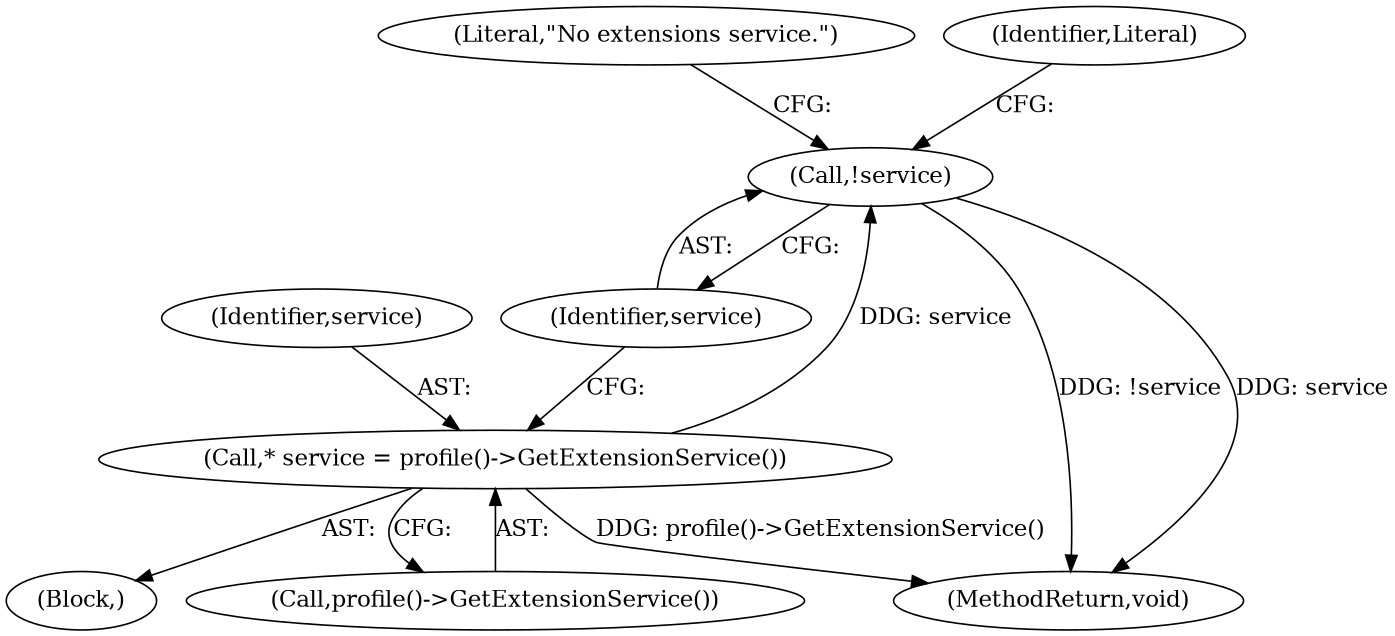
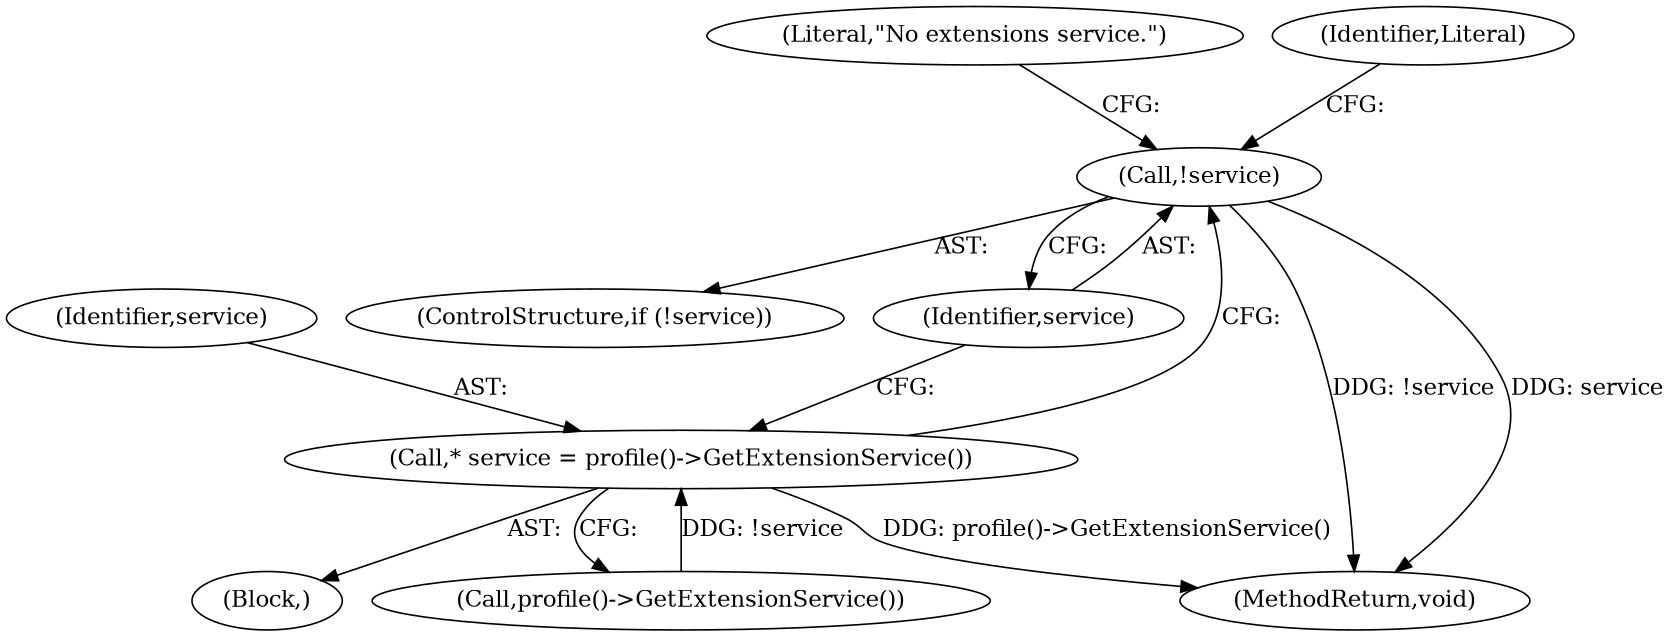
none -> (595, 318)
(935, 318) -> (1255, 318)
(526, 530) -> (762, 530)
